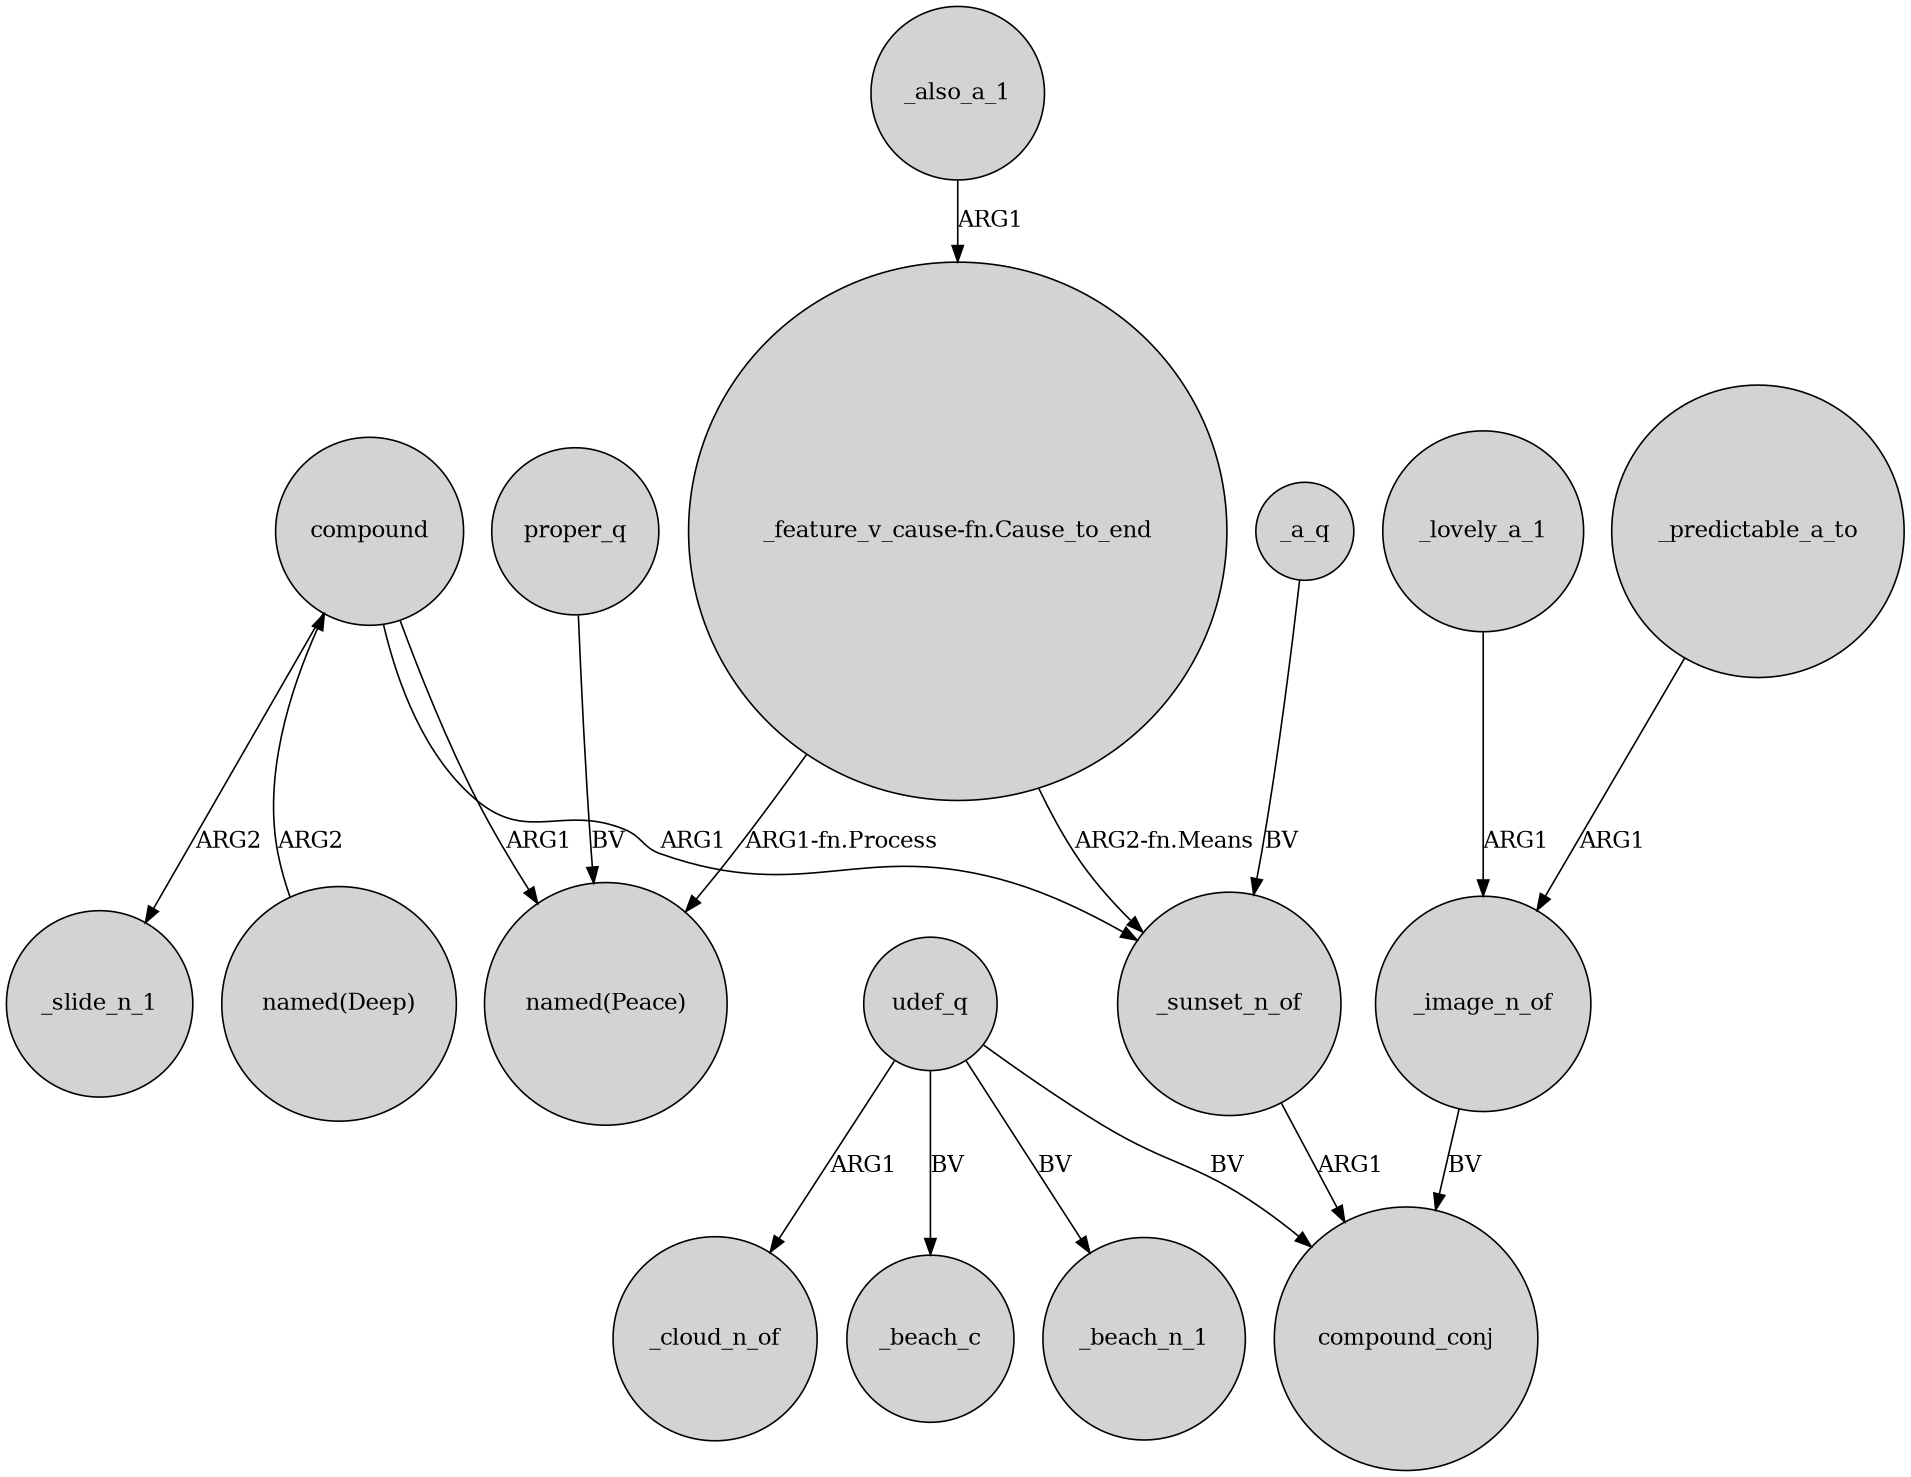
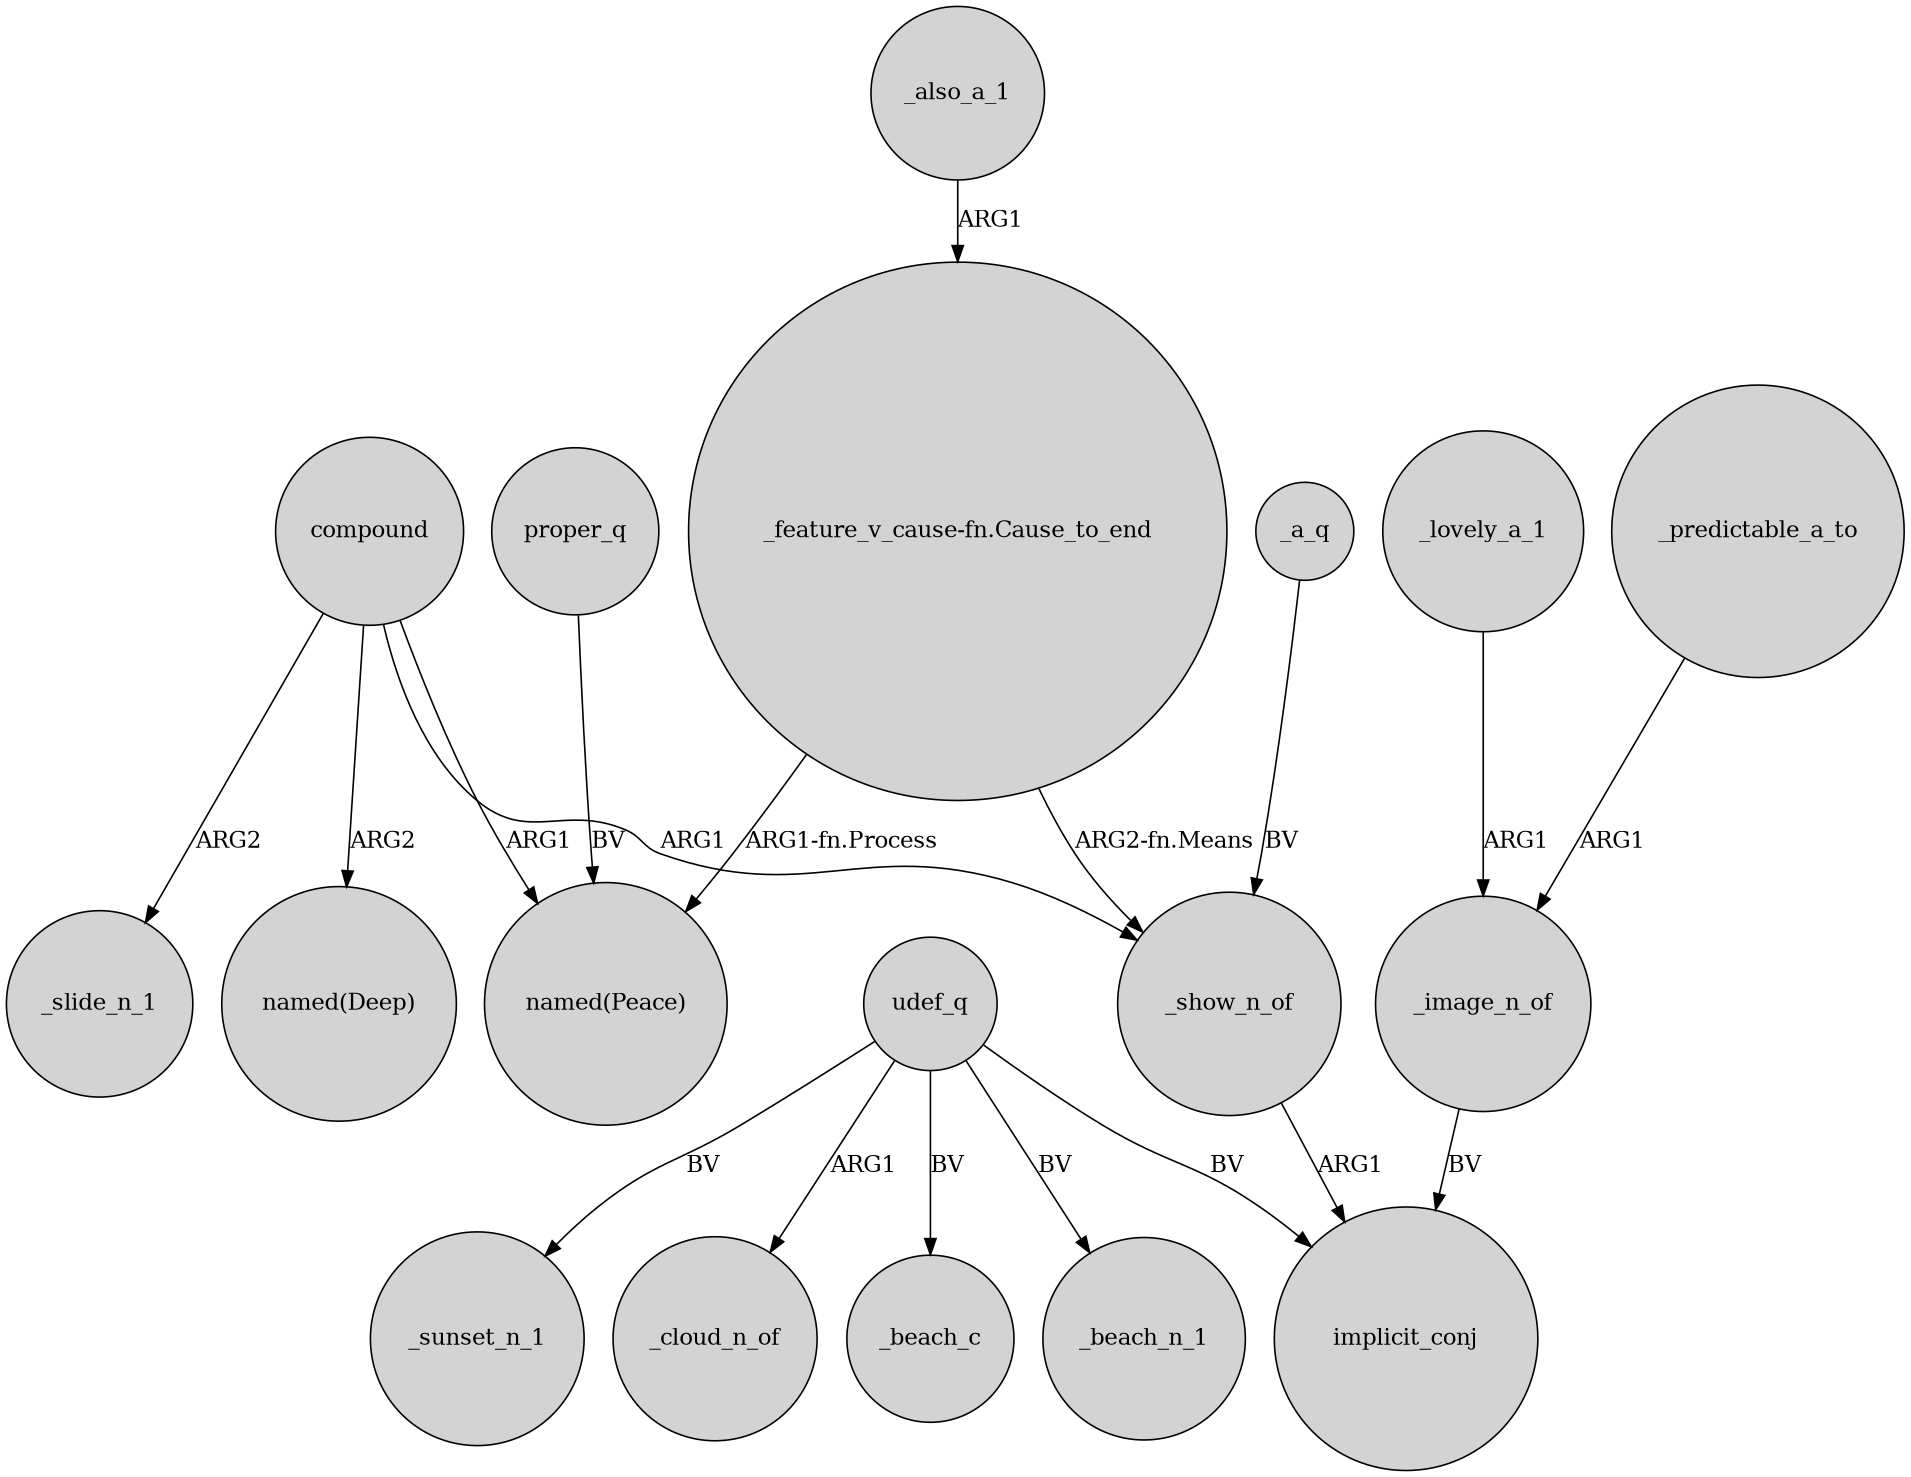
(277, 761) -> (356, 748)
(1229, 1004) -> (1229, 1004)
none -> (477, 1339)
(1406, 1339) -> (1406, 1339)
